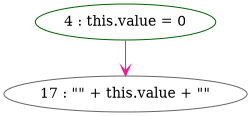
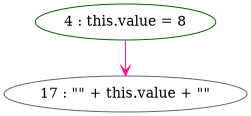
(126, 22) -> (126, 22)
